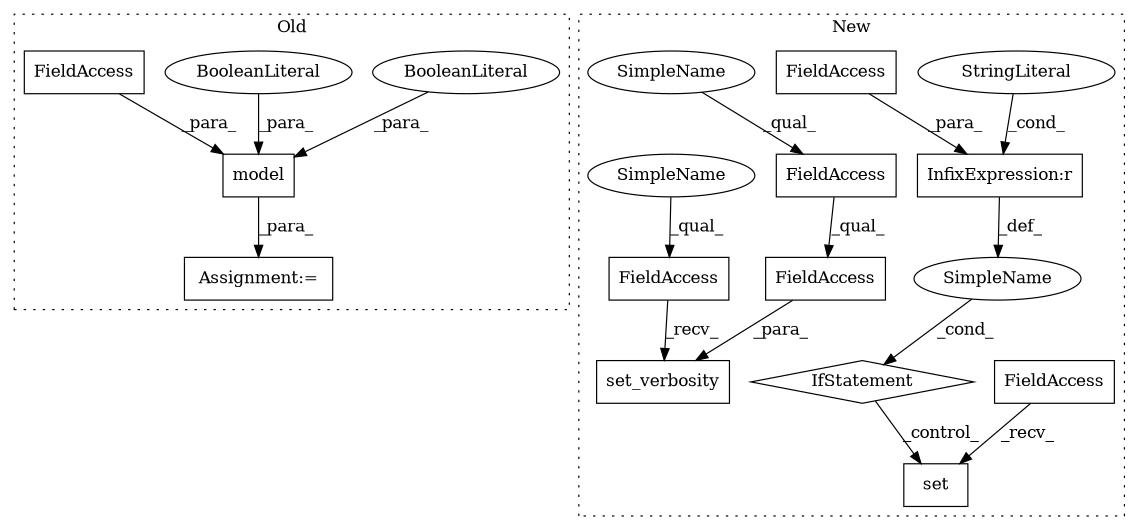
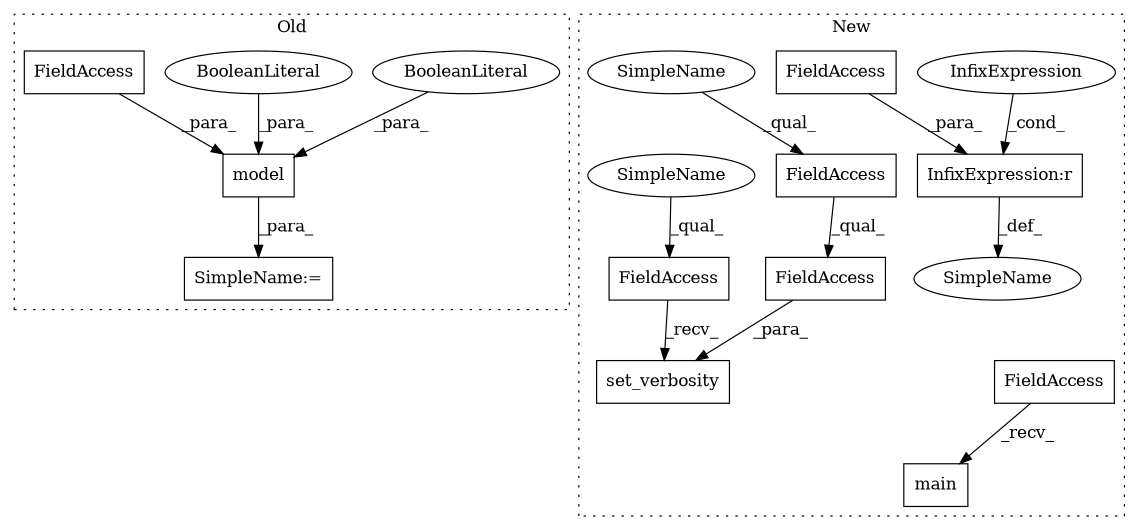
(1016, 72) -> (1016, 72)
(259, 279) -> (259, 279)
(862, 382) -> none
(936, 485) -> (936, 485)
